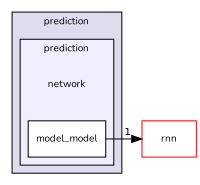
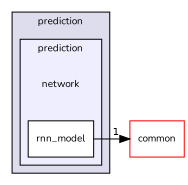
(67, 139) -> (61, 139)
(169, 139) -> (157, 139)
